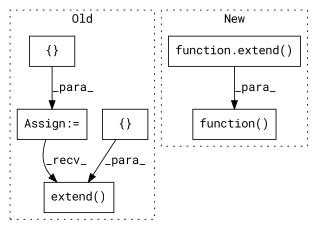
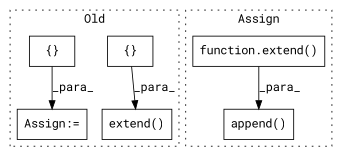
(234, 20) -> (259, 20)
(234, 124) -> (259, 124)
(43, 159) -> none
